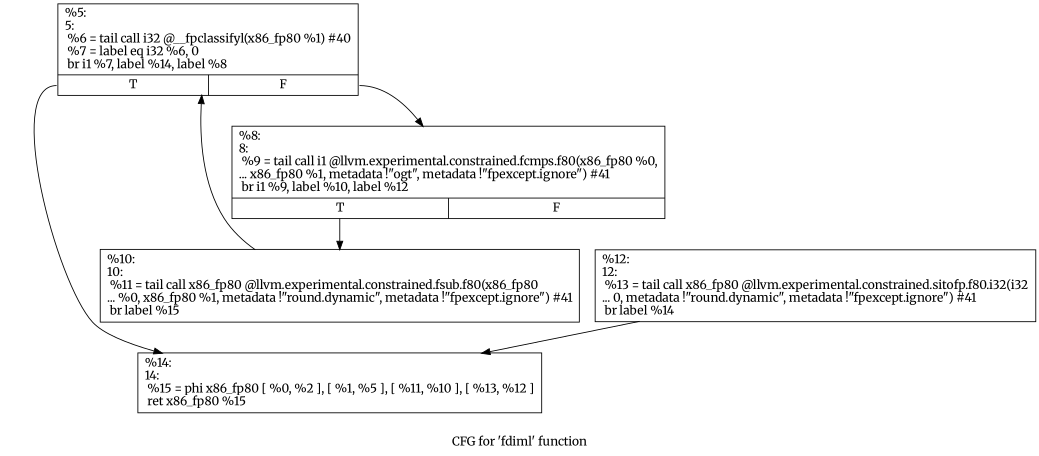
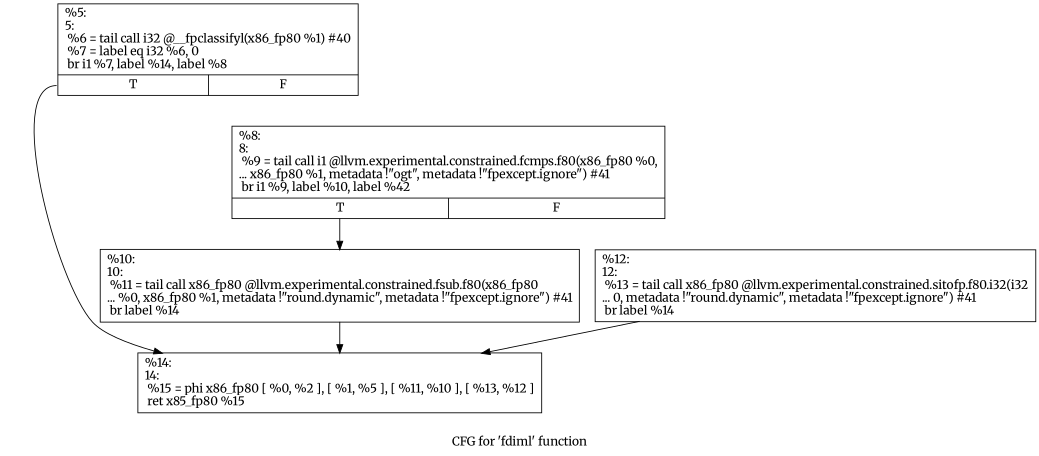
(392, 96) -> none
(209, 185) -> (340, 333)
(324, 187) -> (325, 187)
(143, 311) -> (143, 311)
(196, 402) -> (195, 402)
